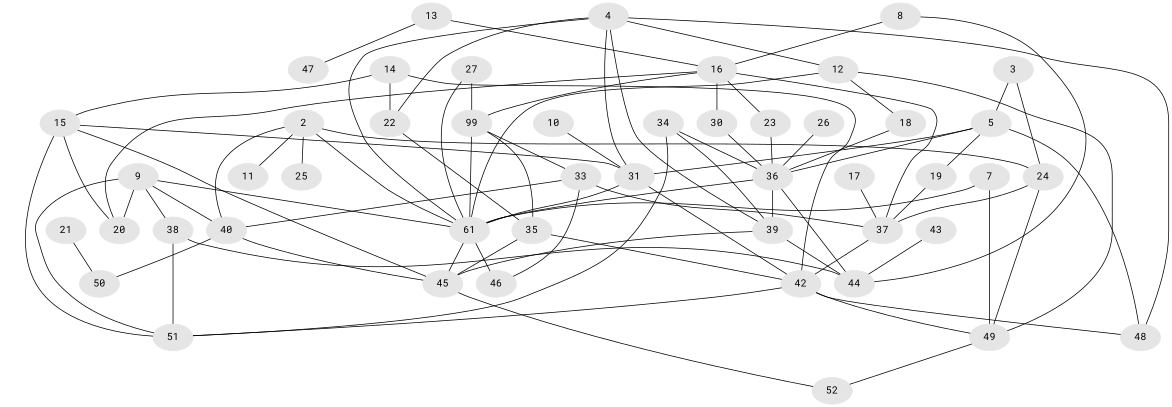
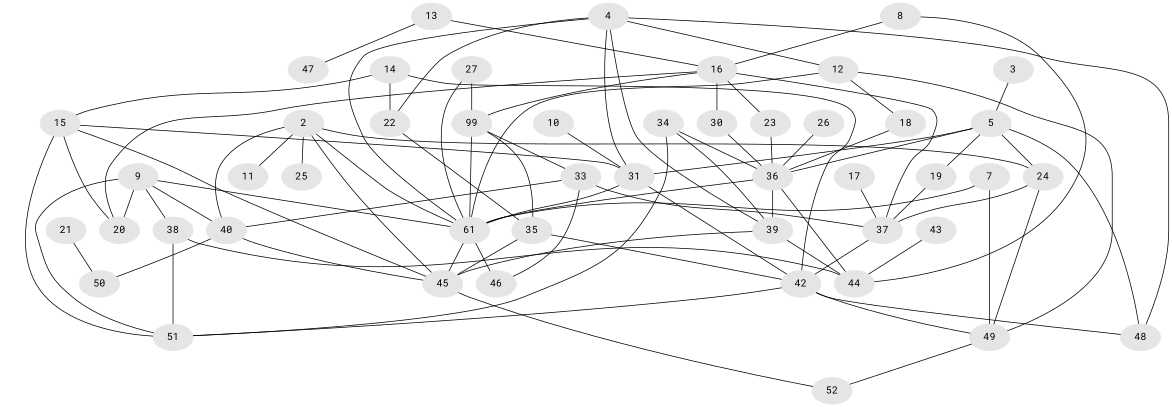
(1028, 123) -> (1017, 150)
none -> (365, 204)
